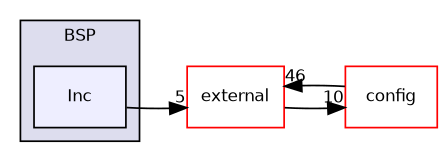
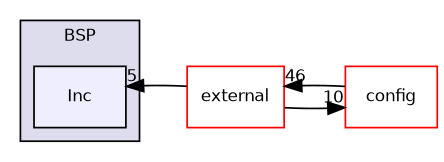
(150, 108) -> (165, 86)
